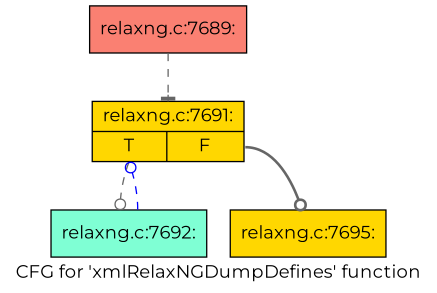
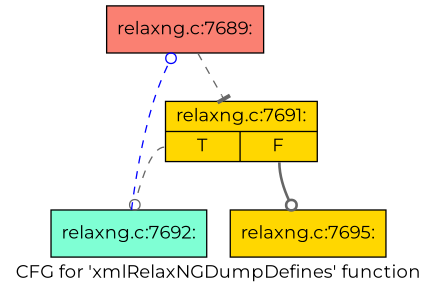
(136, 191) -> (145, 135)
